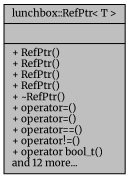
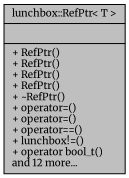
(47, 141) -> (49, 141)
